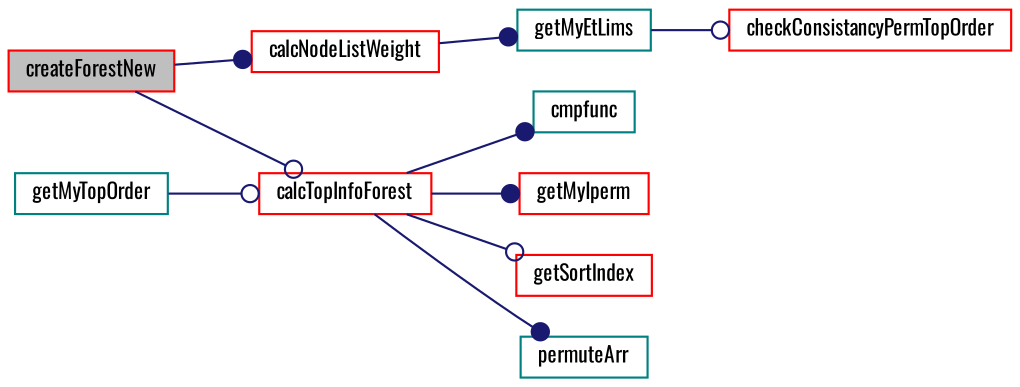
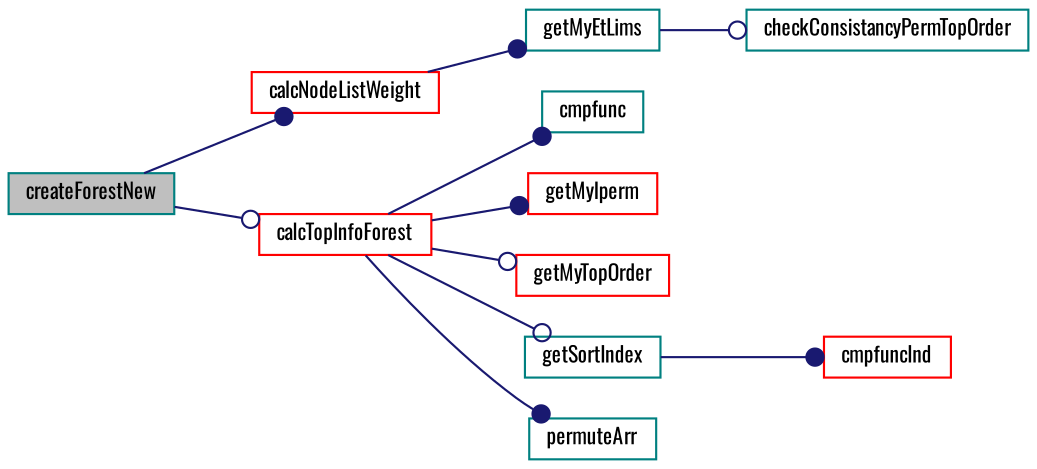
(870, 30) -> (887, 30)
(91, 71) -> (91, 194)
(91, 194) -> (593, 275)
(205, 194) -> (465, 254)
(584, 275) -> (593, 357)
none -> (887, 357)
